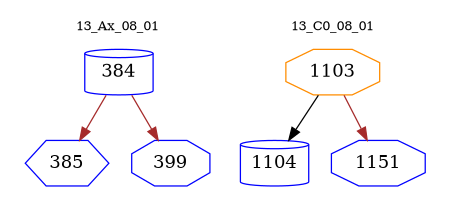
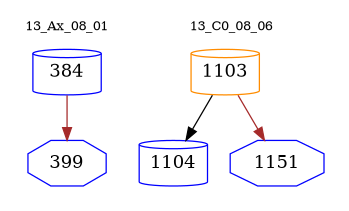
(333, 27) -> (232, 27)
(333, 72) -> (225, 72)
(67, 163) -> none
